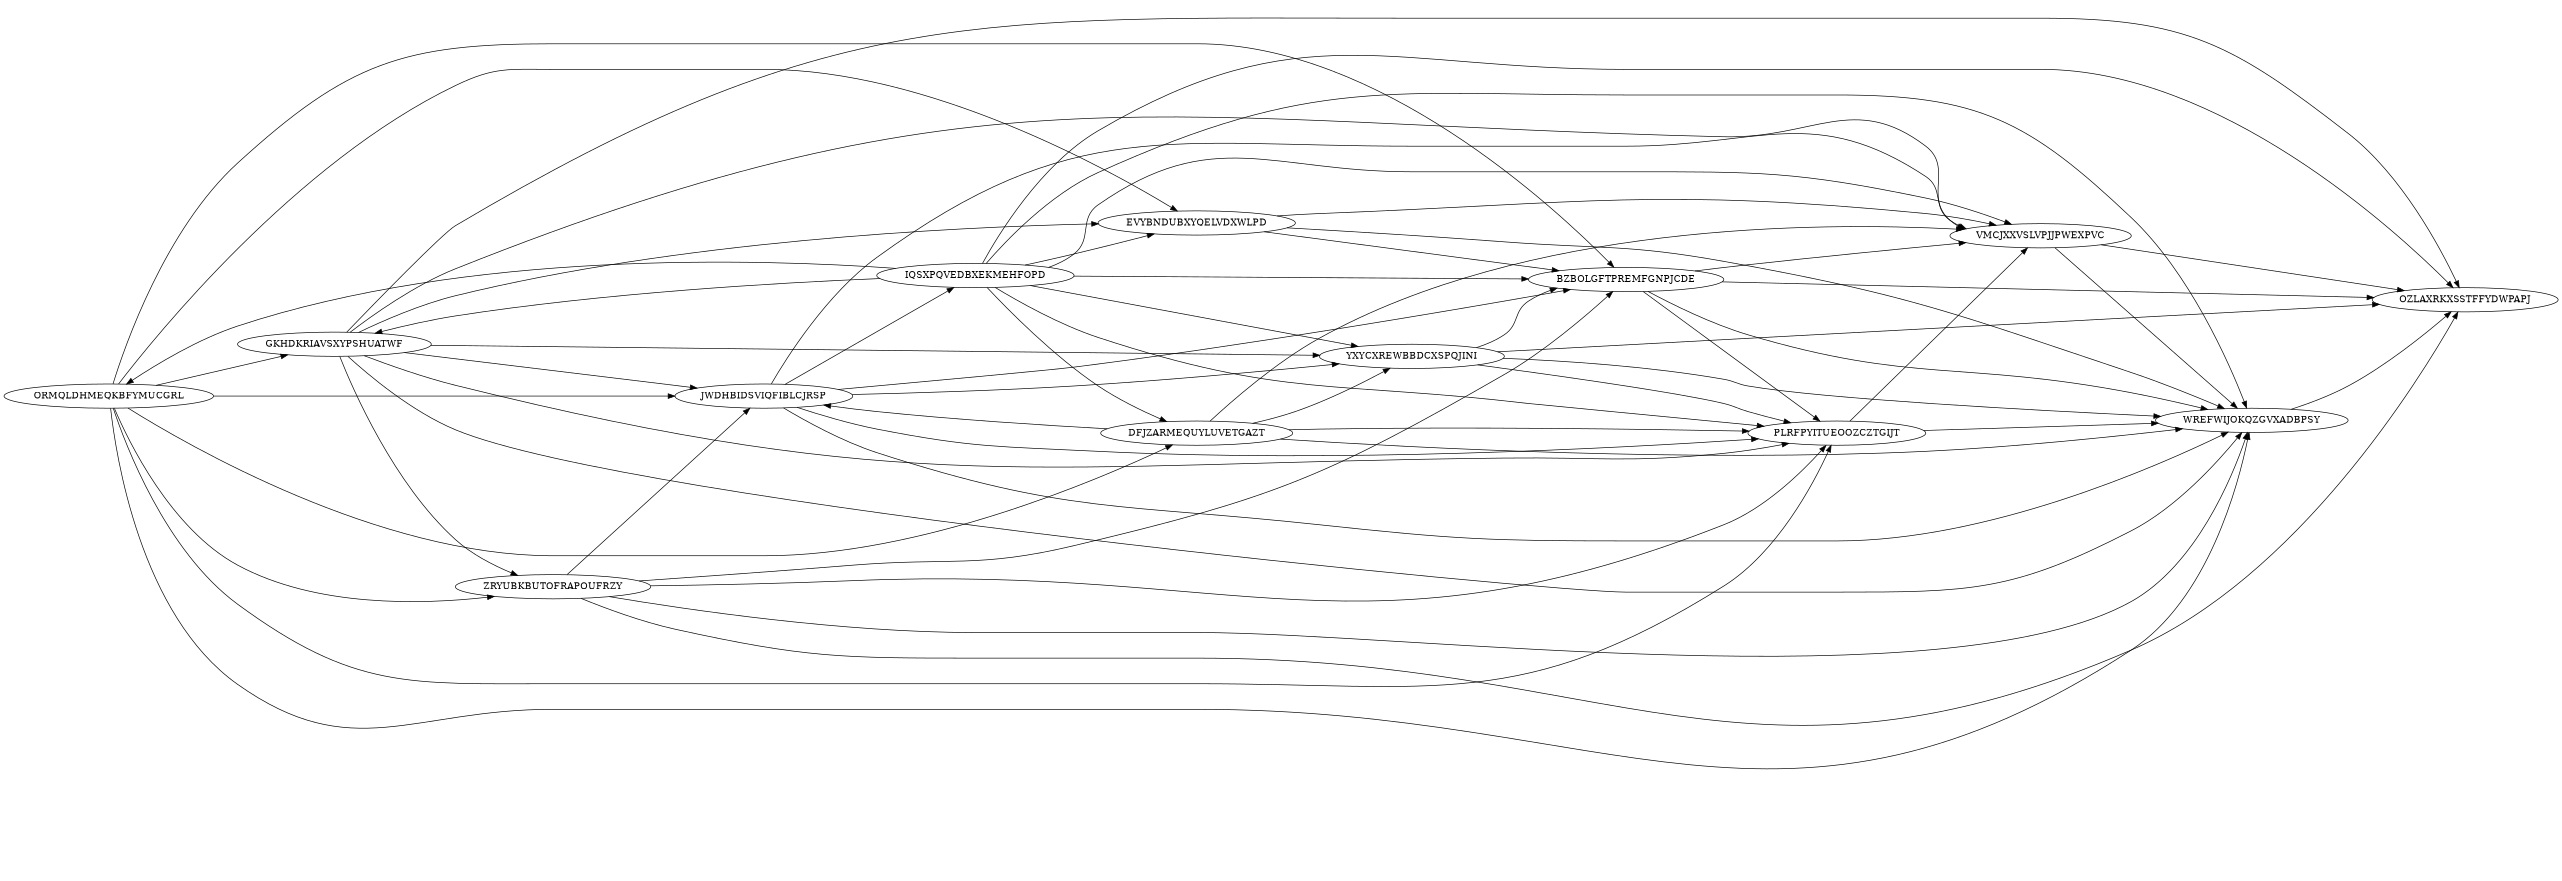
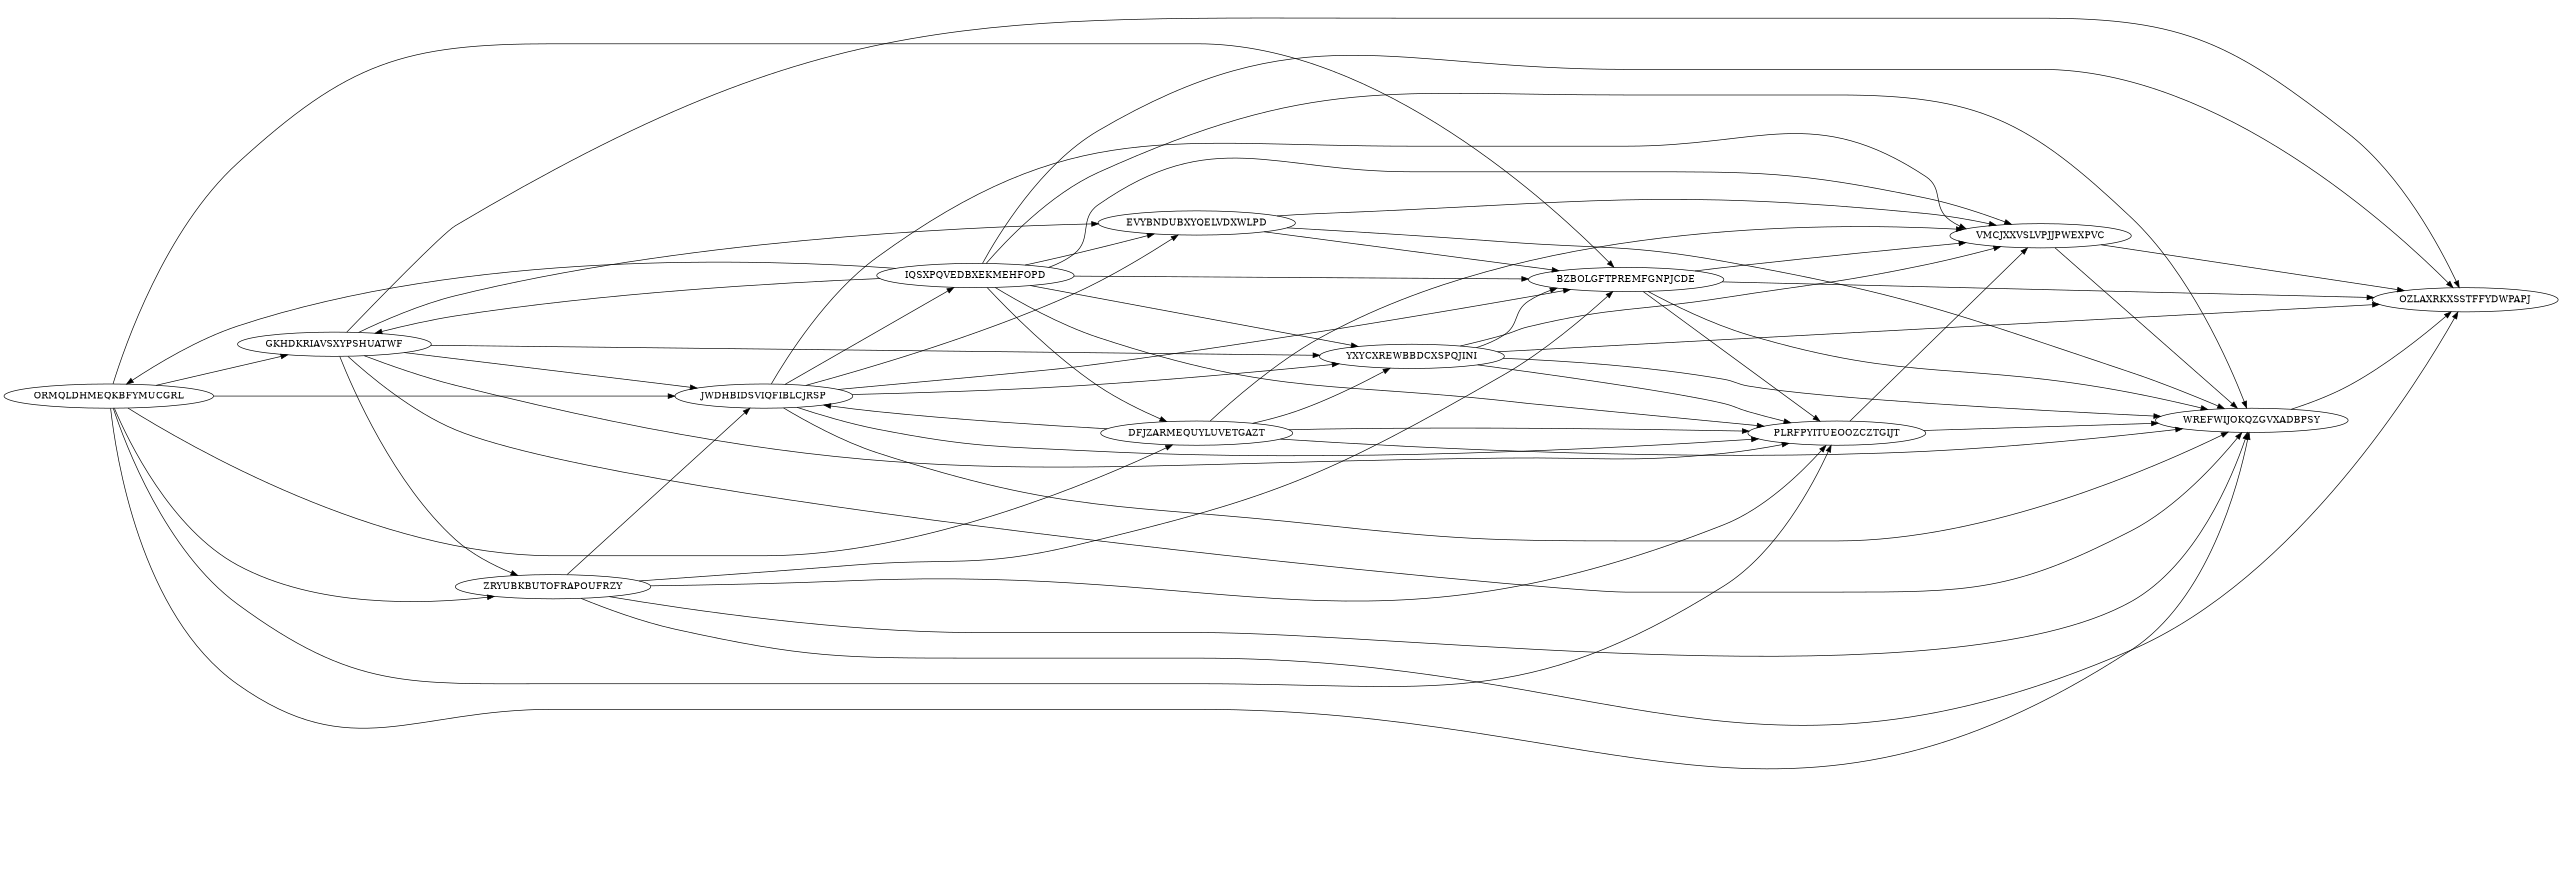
(599, 69) -> (995, 326)
(1168, 118) -> (1727, 297)
